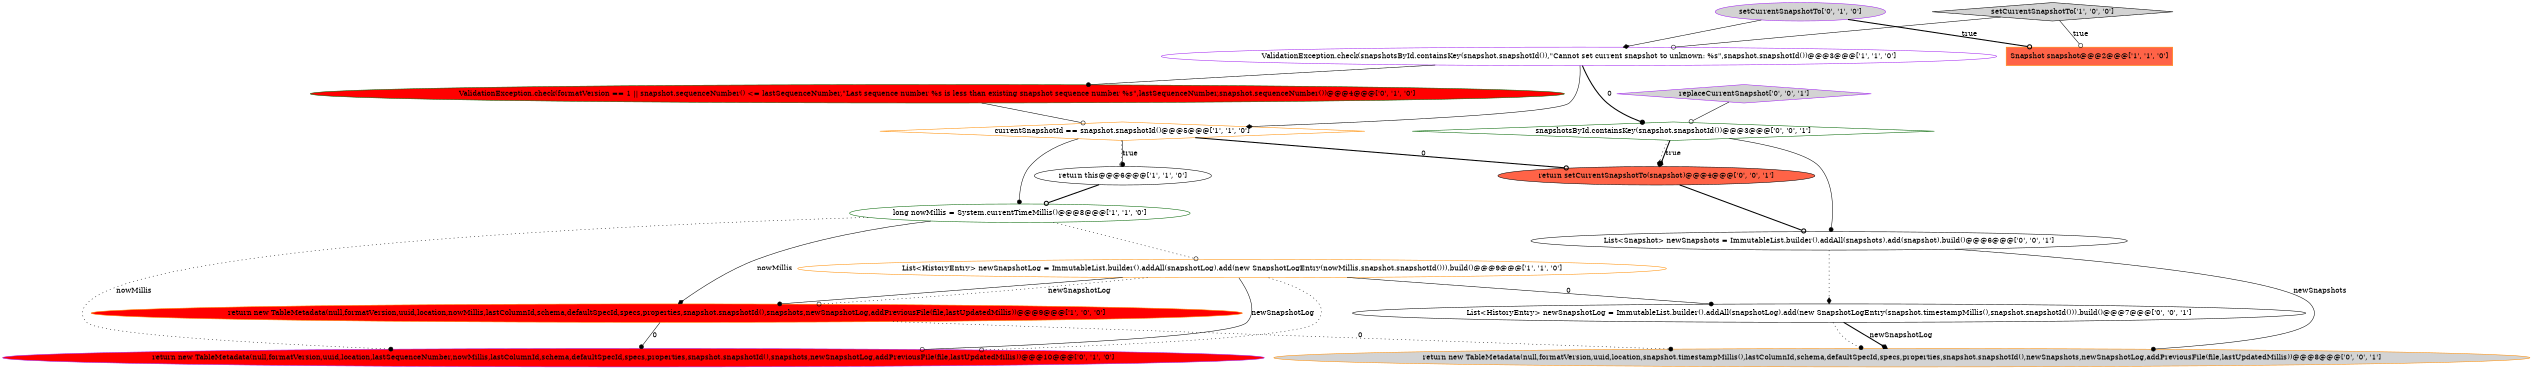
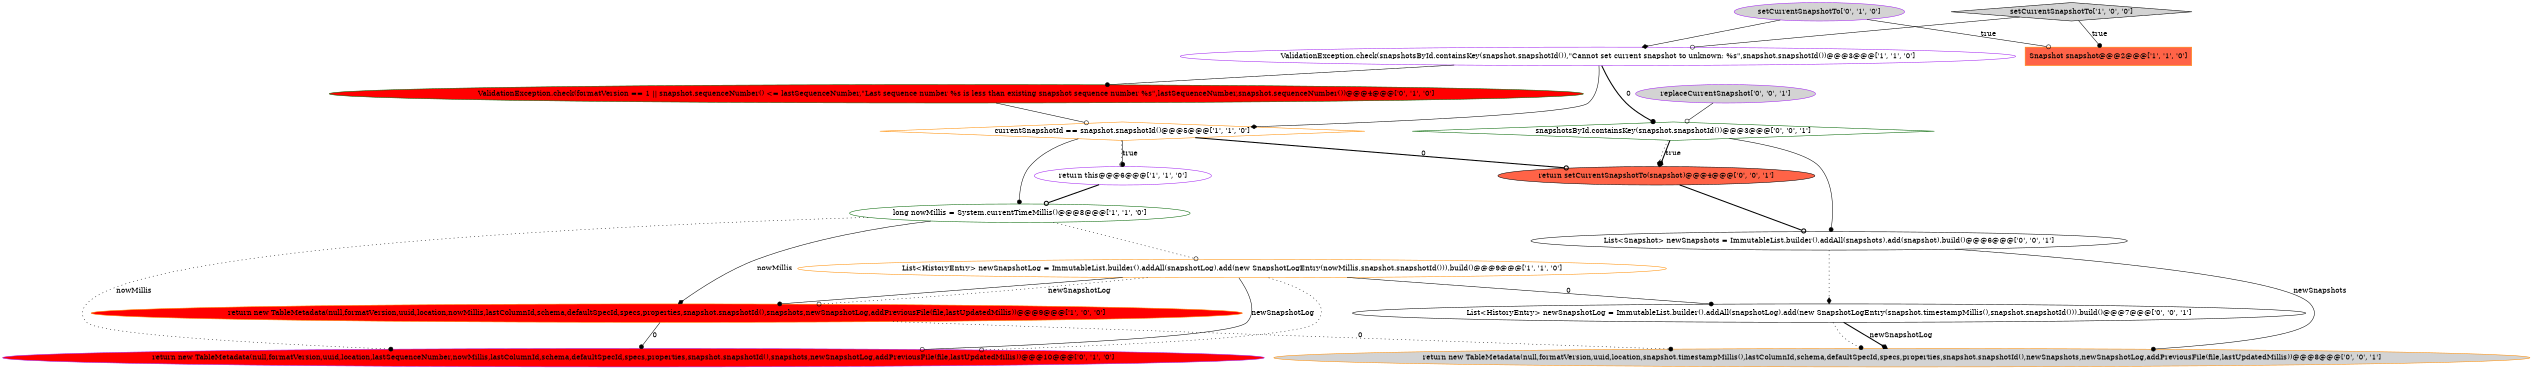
(2069, 32) -> (2088, 32)
(1938, 33) -> (1957, 33)
(1744, 94) -> (1726, 94)
(1123, 176) -> (1123, 176)
